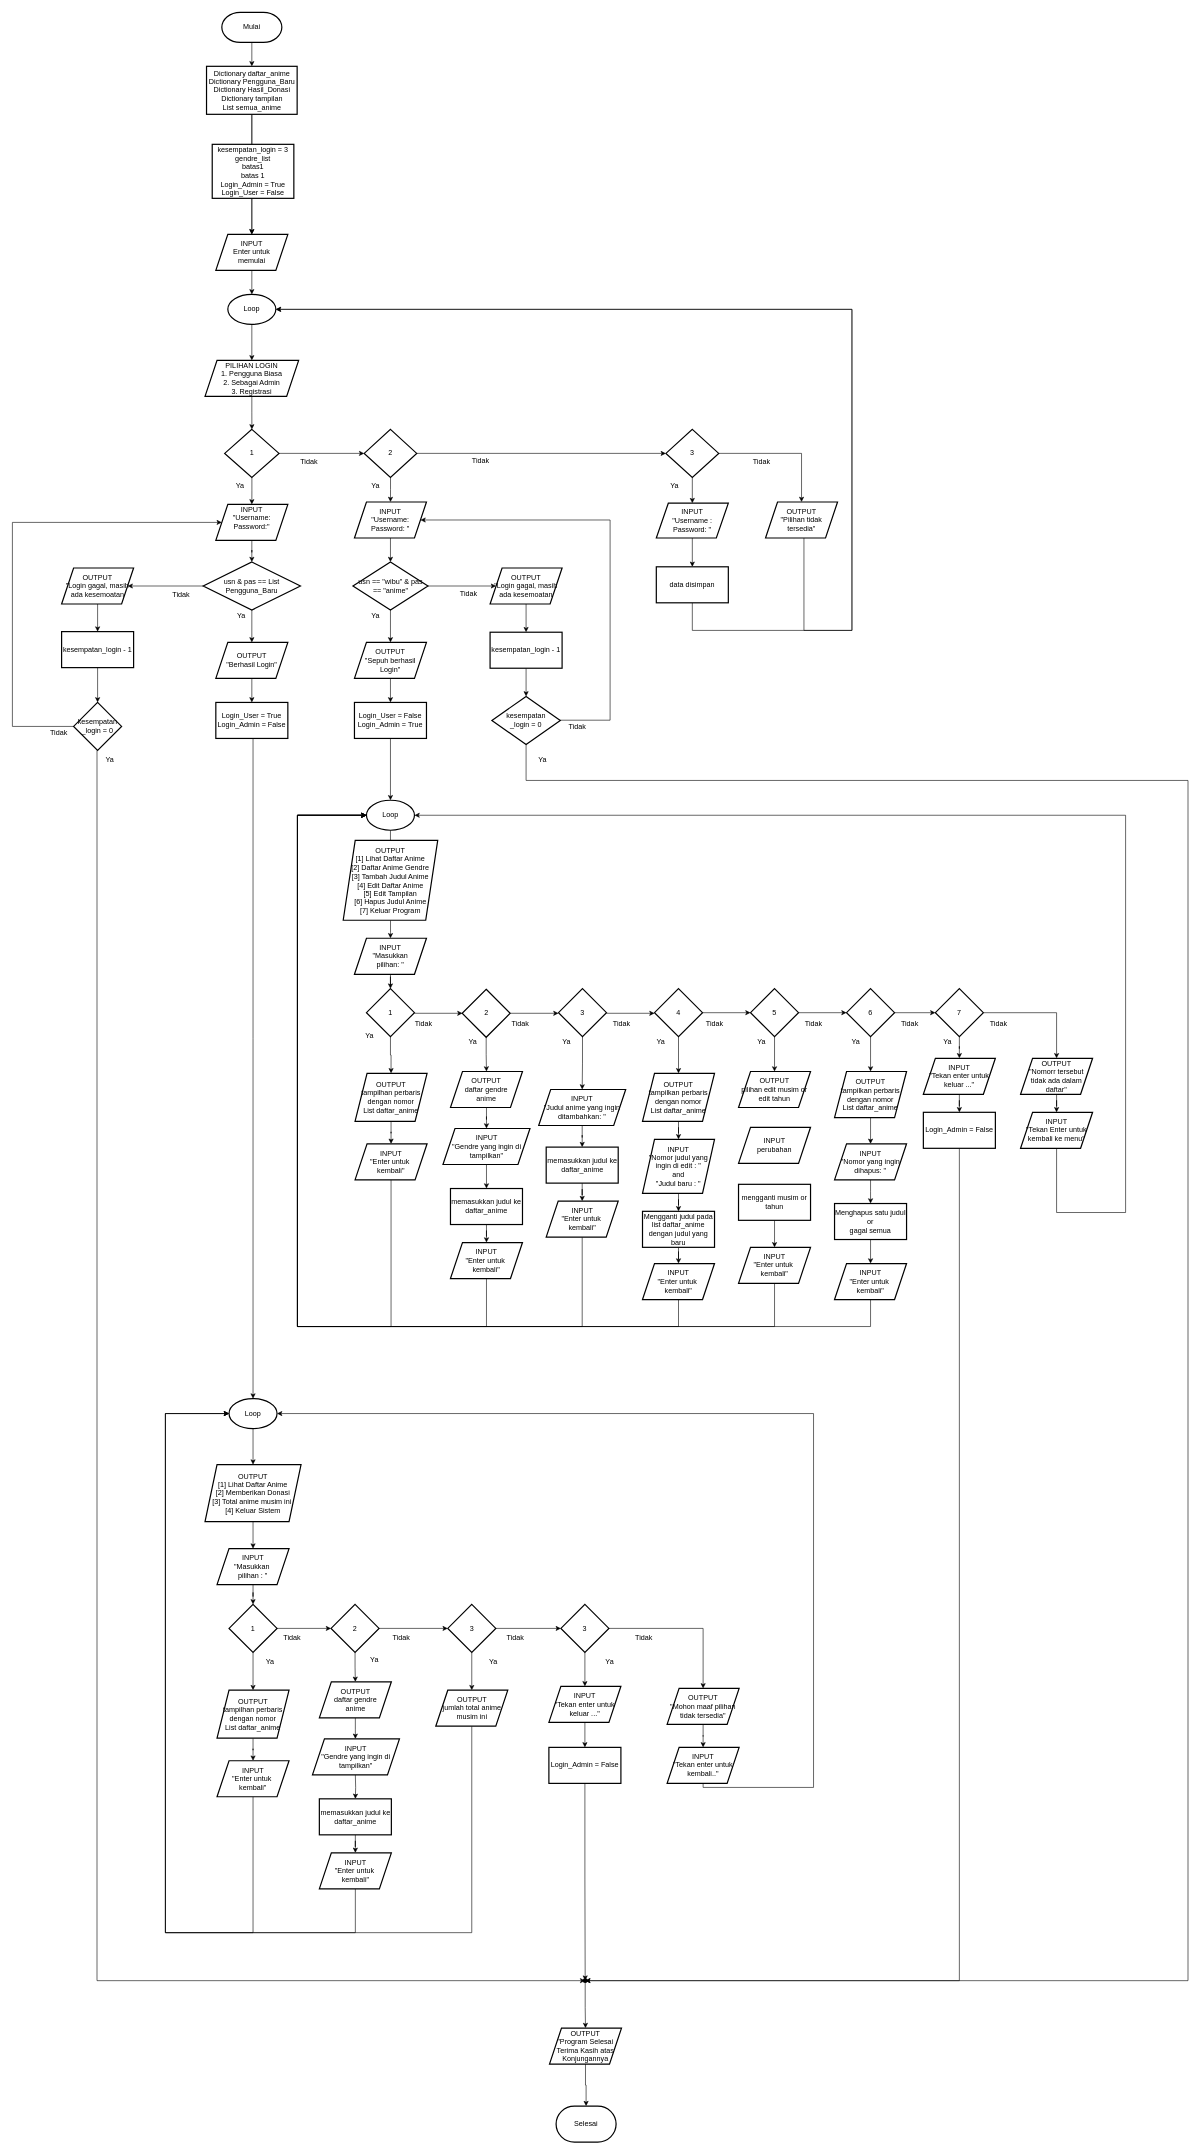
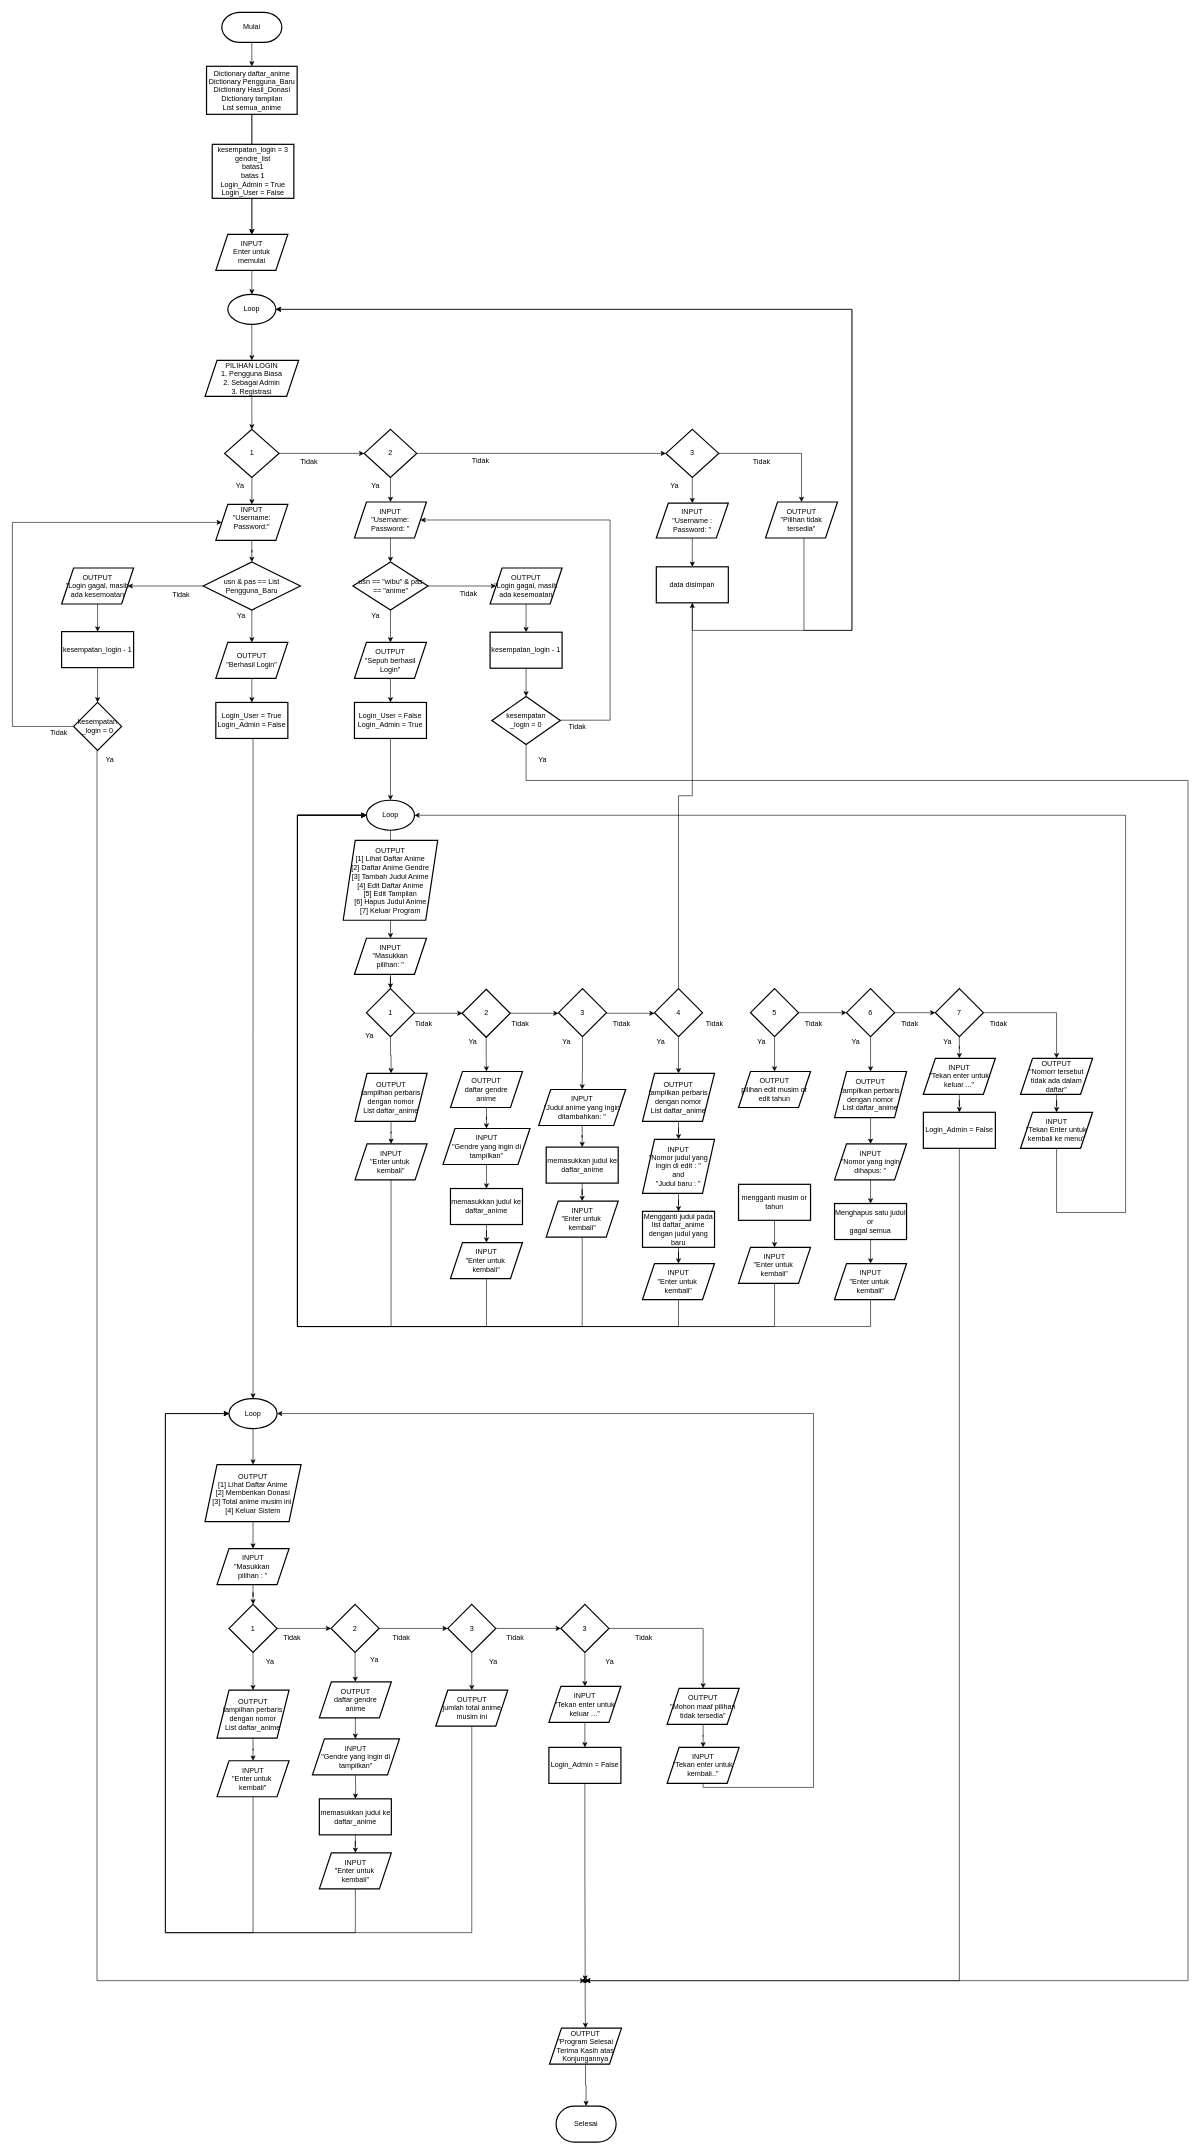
(745, 1013) -> (678, 804)
(774, 1145) -> none
